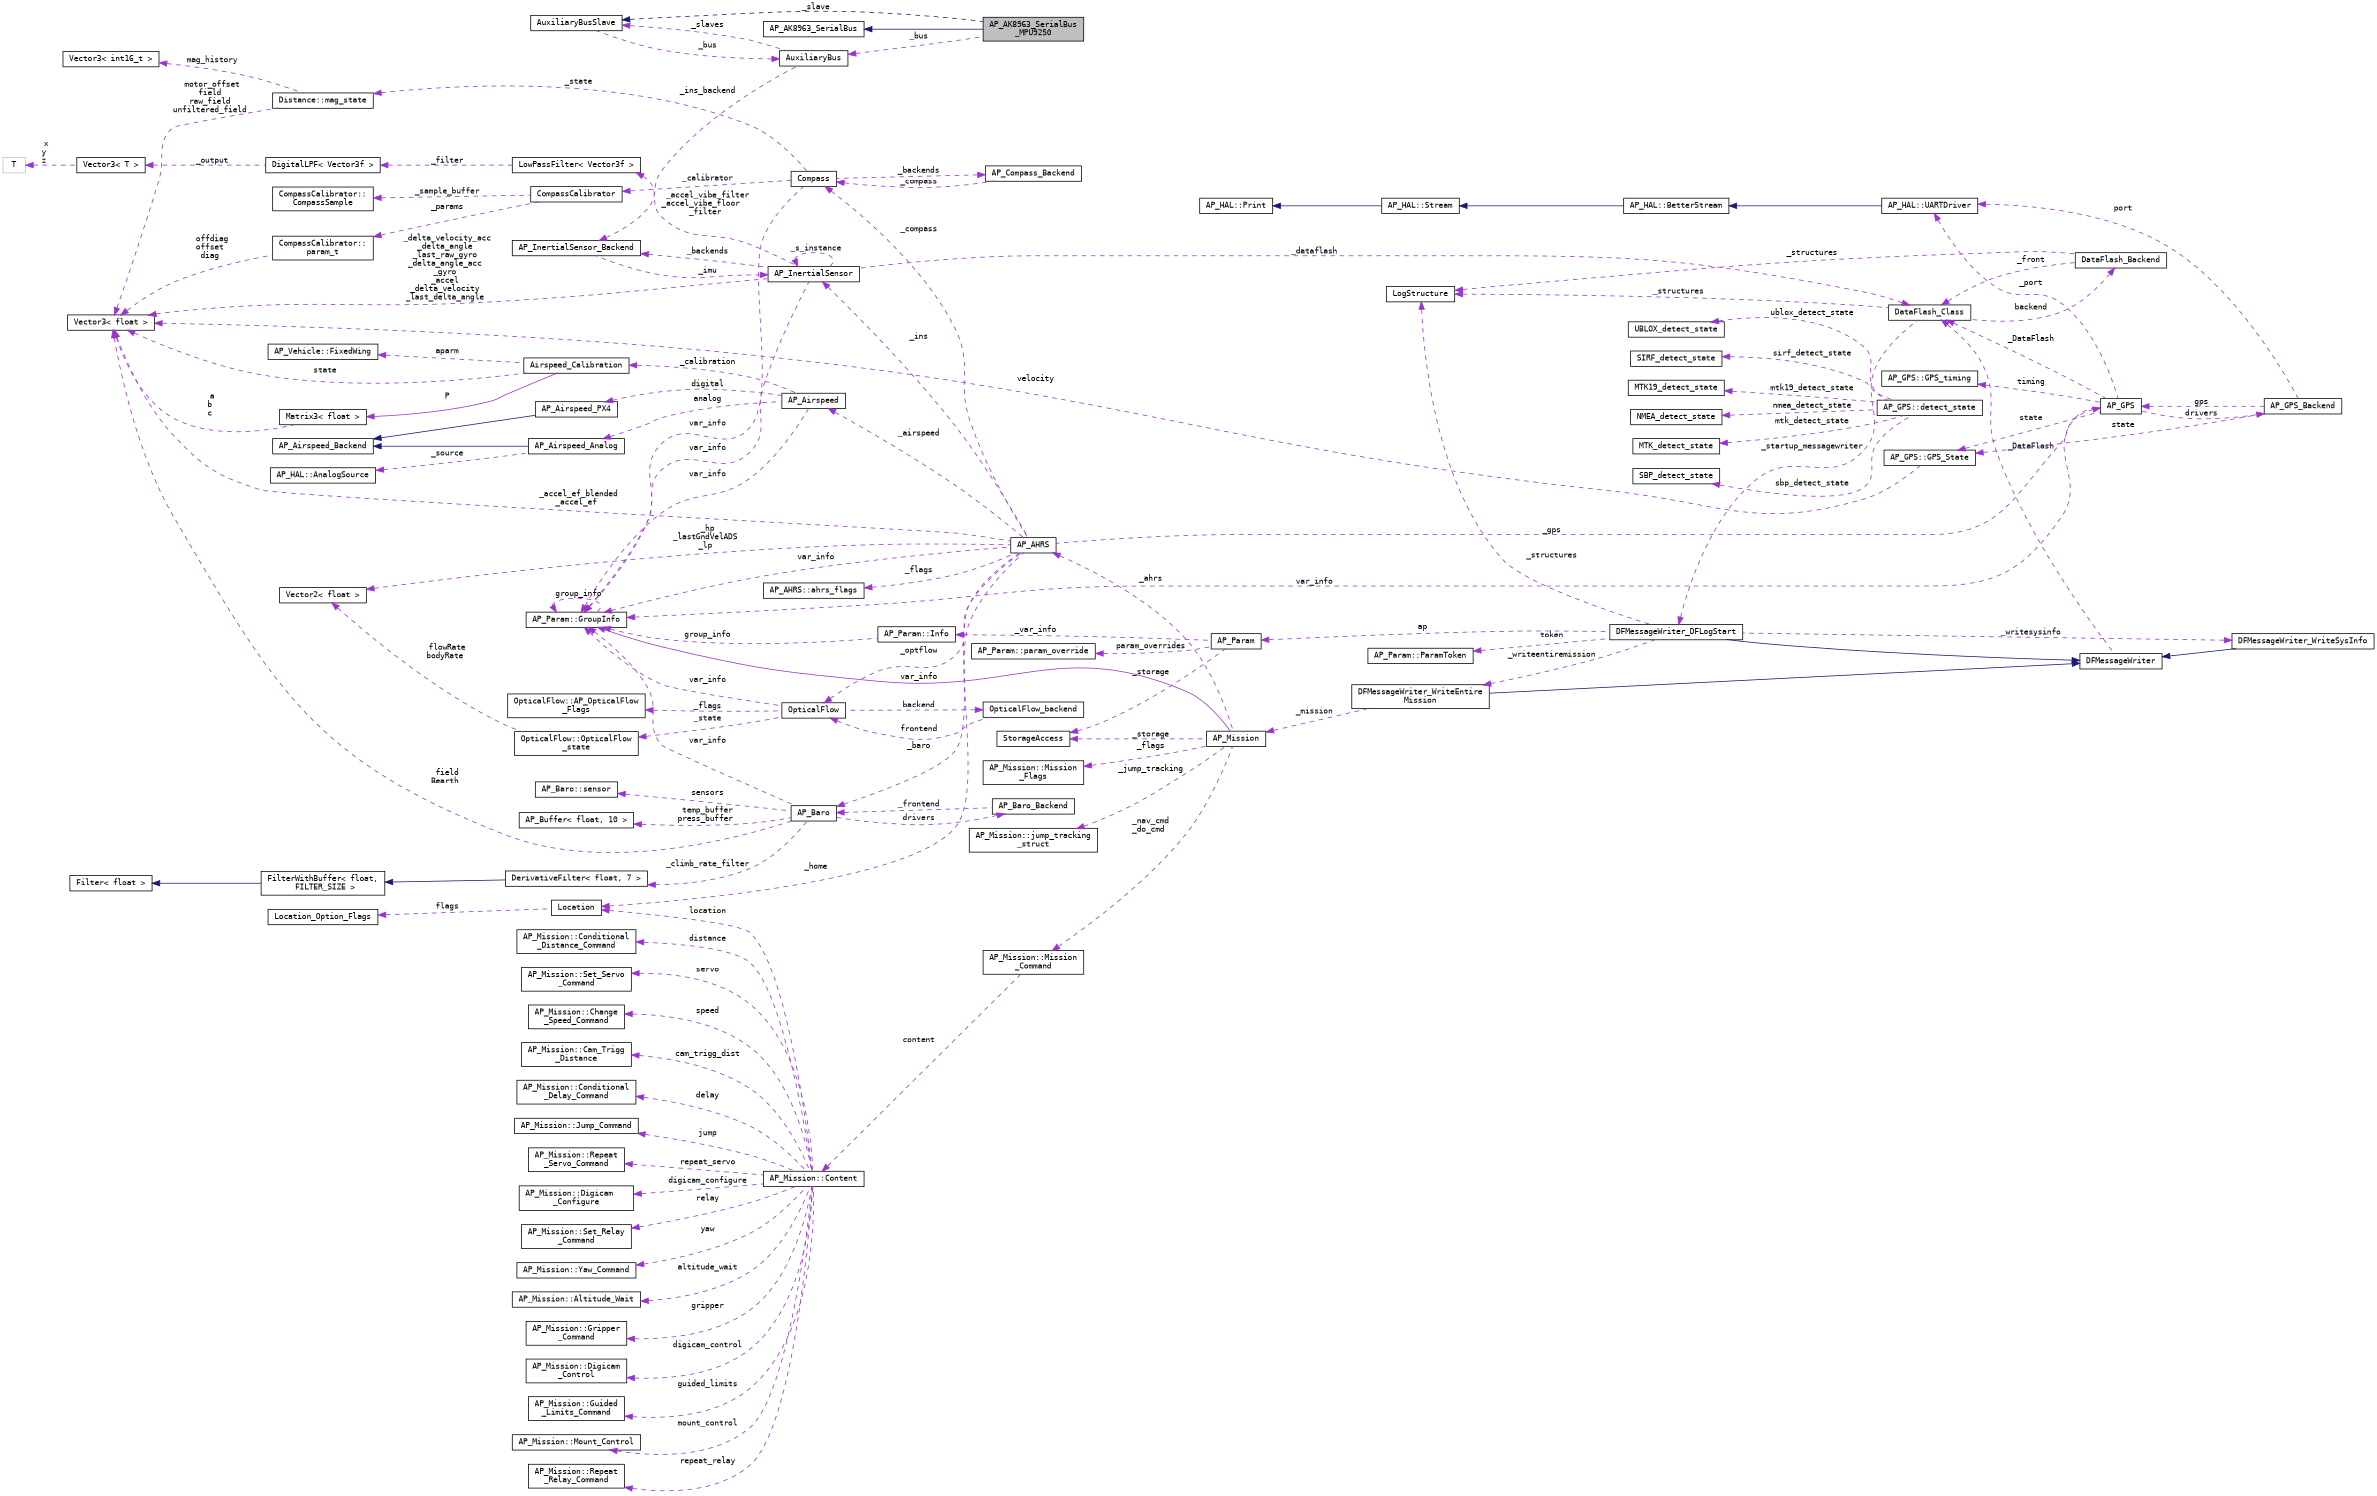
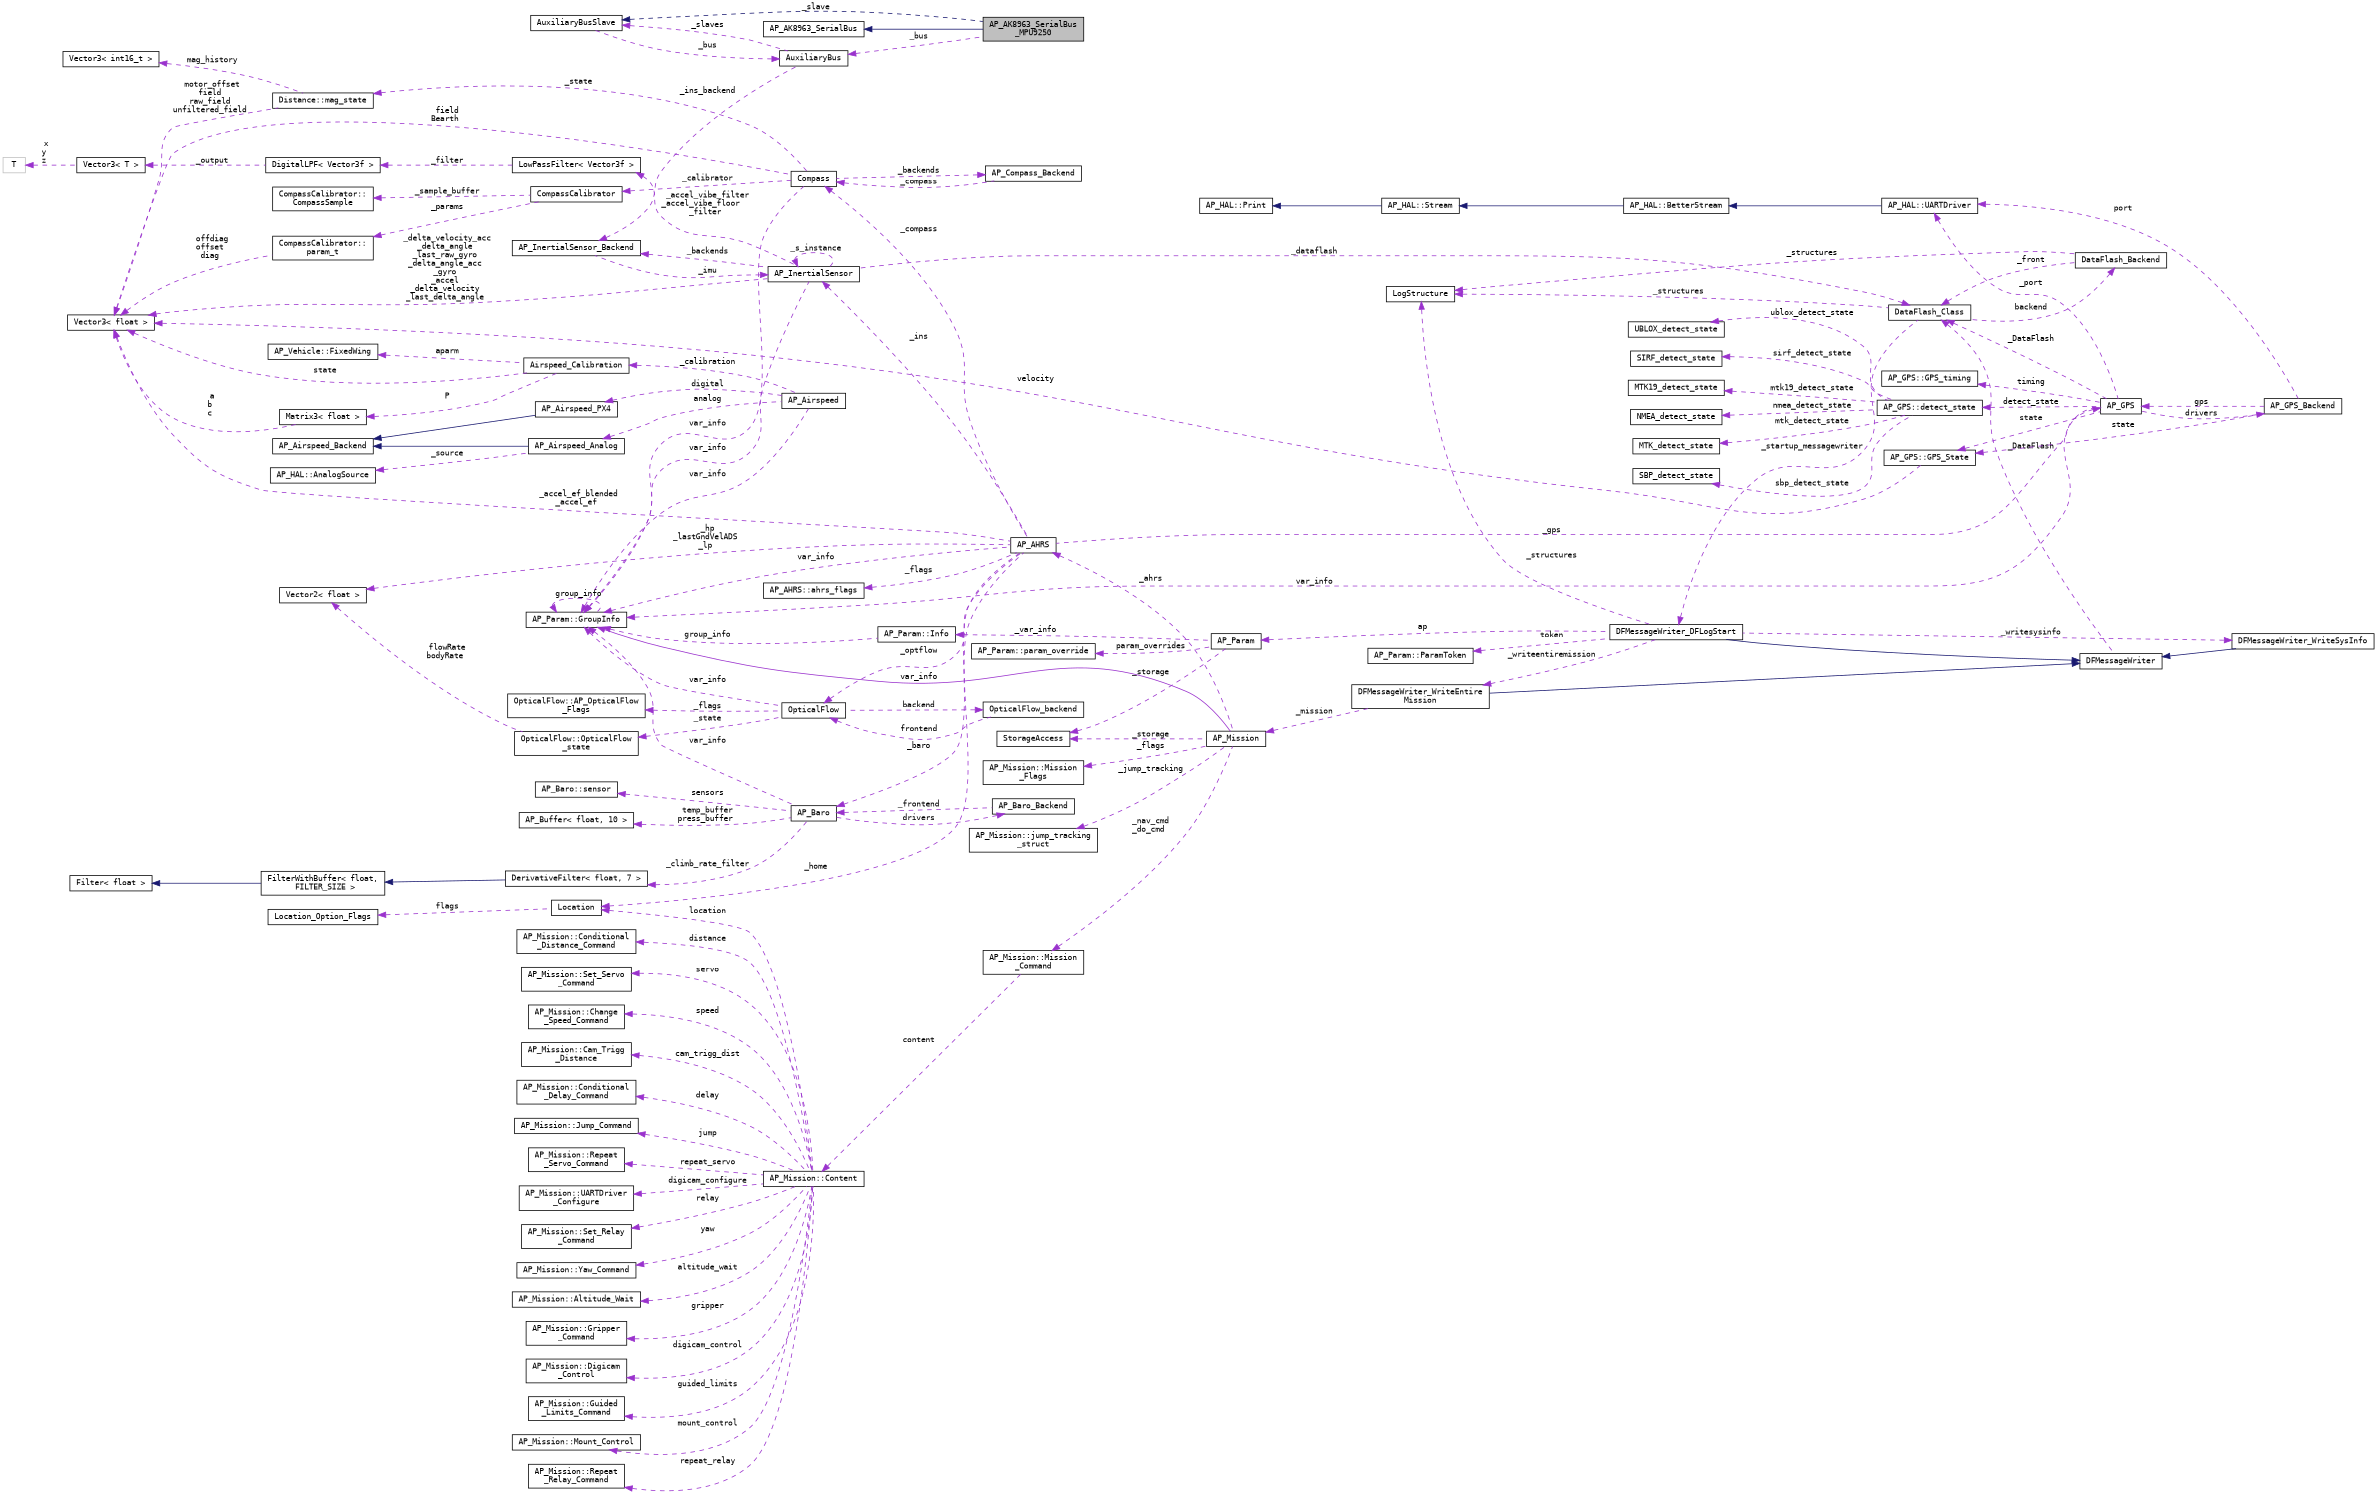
(469, 406) -> (469, 406)
none -> (2045, 407)
(933, 470) -> none
(343, 747) -> (399, 124)
(576, 1198) -> (576, 1198)
